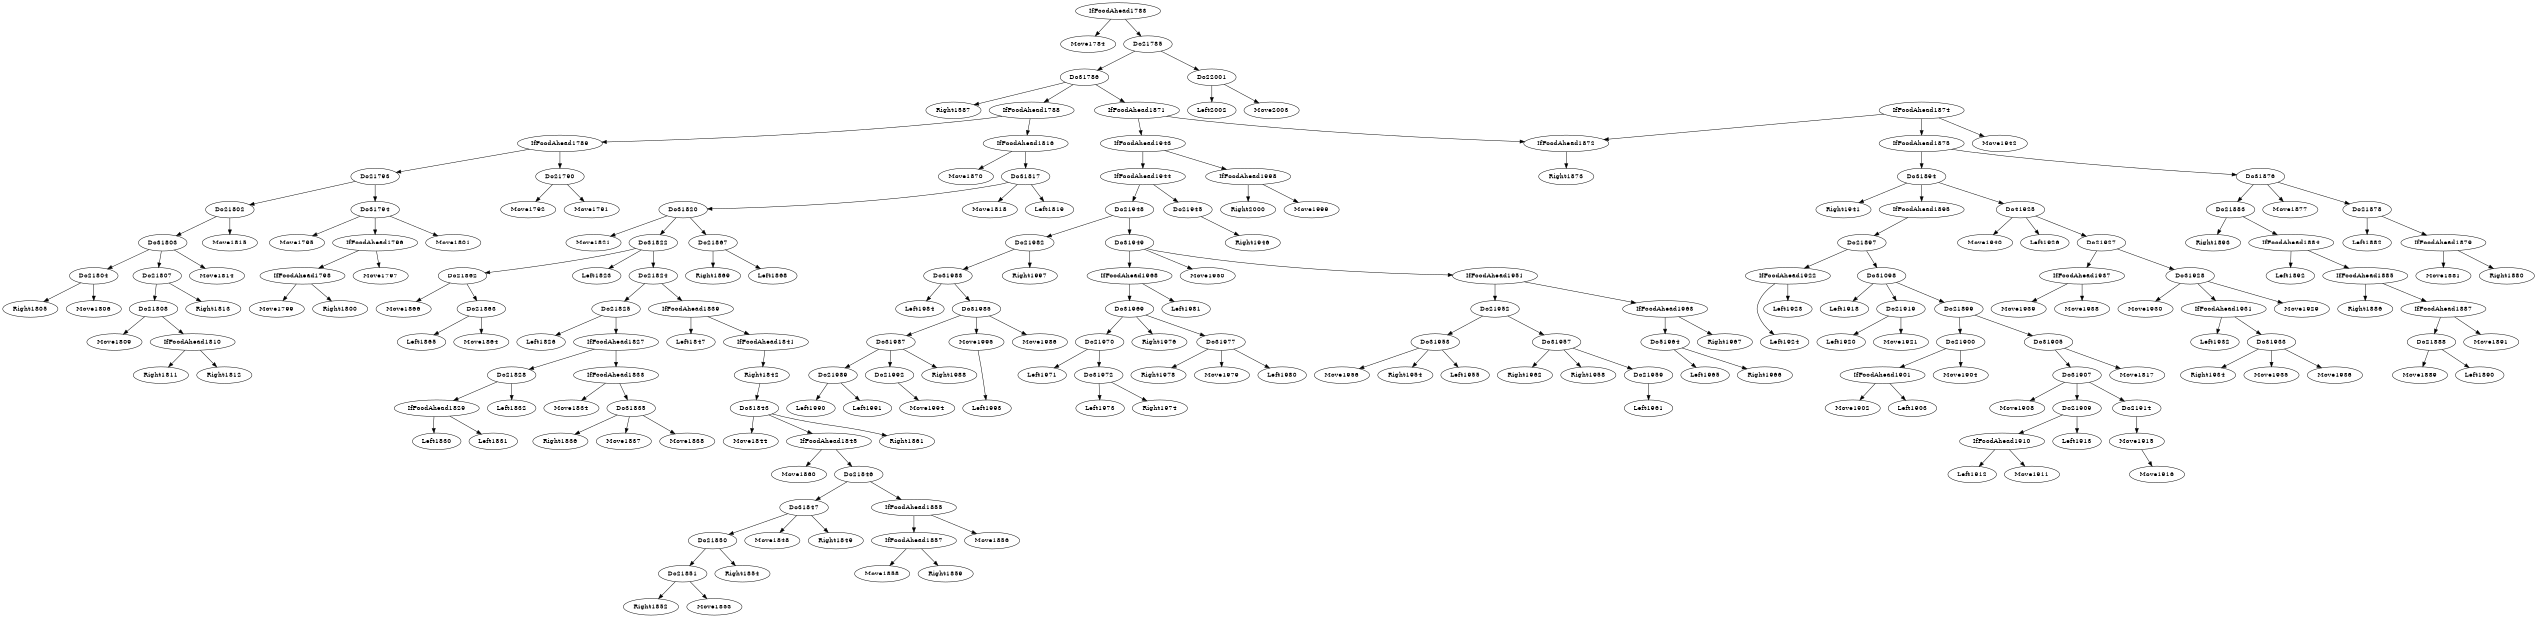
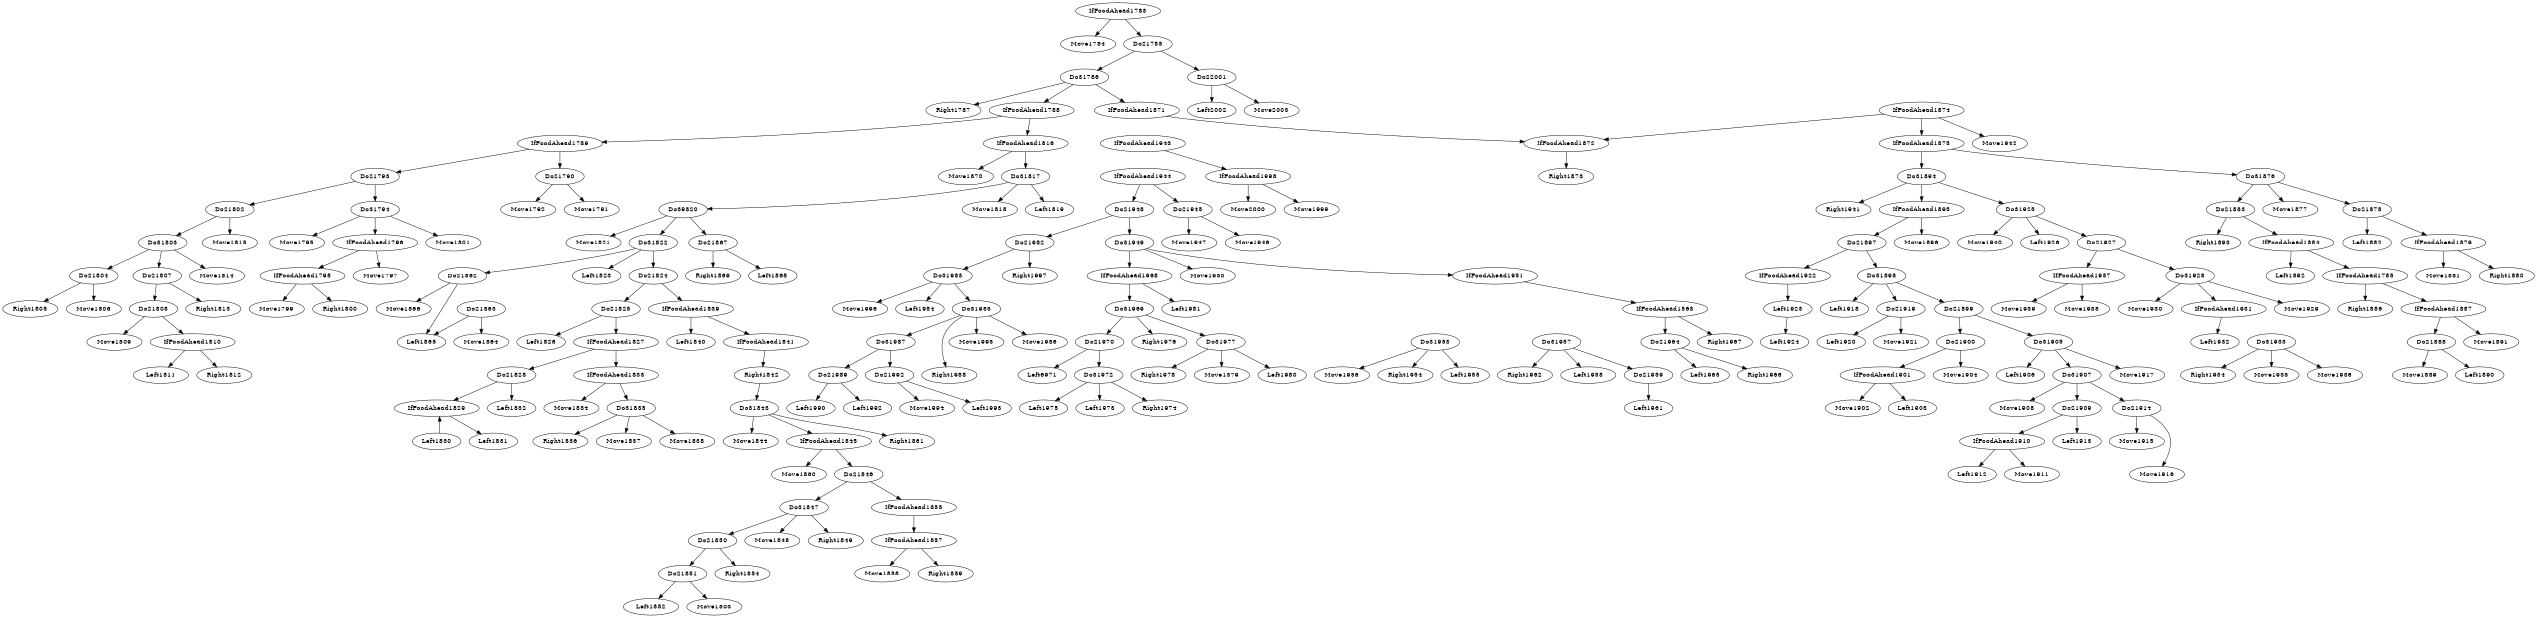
(953, 110) -> (953, 110)
(1139, 125) -> none
(1143, 158) -> none
(683, 210) -> (683, 210)
(1248, 210) -> (1248, 210)
(2020, 210) -> (2020, 210)
none -> (1189, 243)
(1253, 243) -> (1253, 243)
none -> (1922, 243)
(1882, 276) -> (1882, 276)
(2365, 276) -> (2365, 276)
(471, 290) -> (443, 307)
(1757, 306) -> (1786, 323)
none -> (860, 309)
(1495, 309) -> none
(1665, 309) -> (1665, 309)
(2246, 324) -> none
(691, 342) -> (691, 342)
(1665, 342) -> (1665, 342)
(918, 357) -> (944, 335)
(982, 373) -> (936, 391)
(161, 375) -> (161, 375)
(1042, 375) -> (1042, 375)
(1222, 375) -> (1222, 375)
(1588, 375) -> (1588, 375)
none -> (2020, 375)
(2137, 375) -> (2137, 375)
(867, 408) -> (867, 408)
none -> (1044, 408)
(434, 423) -> (440, 427)
(2146, 456) -> (2169, 435)
(992, 541) -> none
(651, 607) -> (651, 607)
(714, 607) -> (714, 607)
